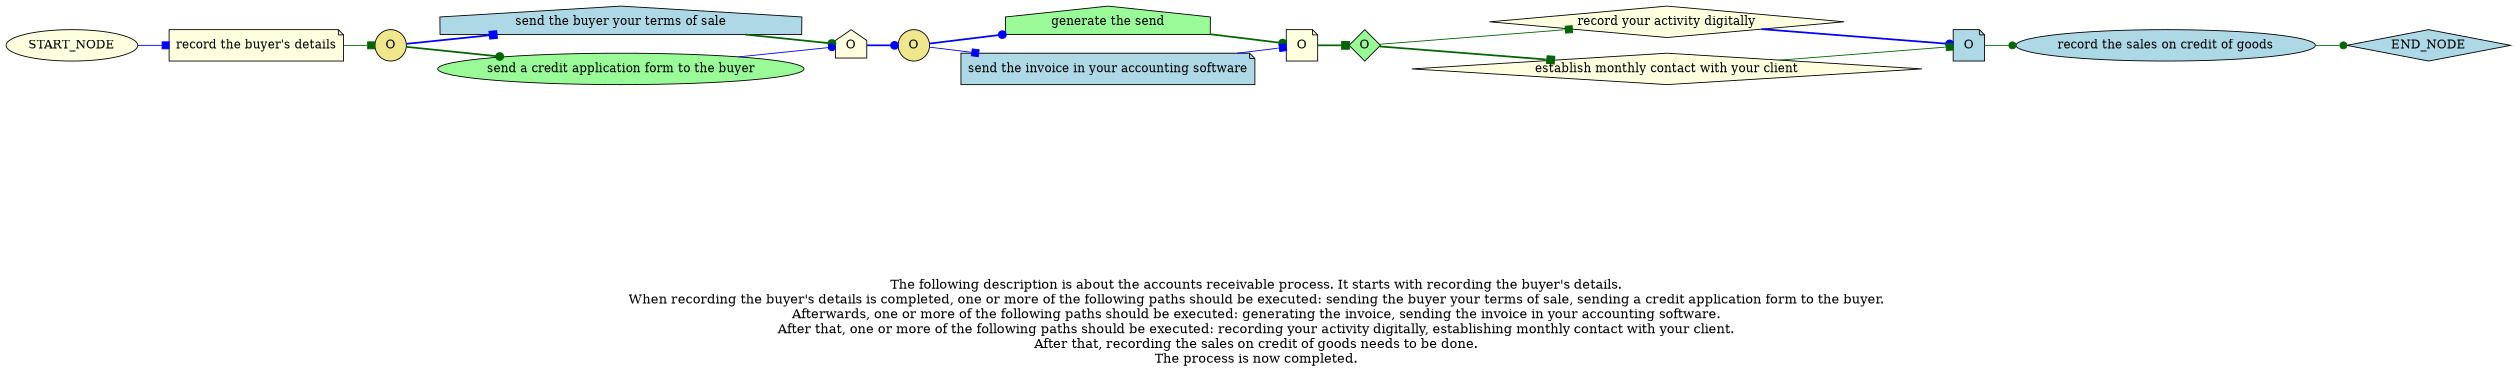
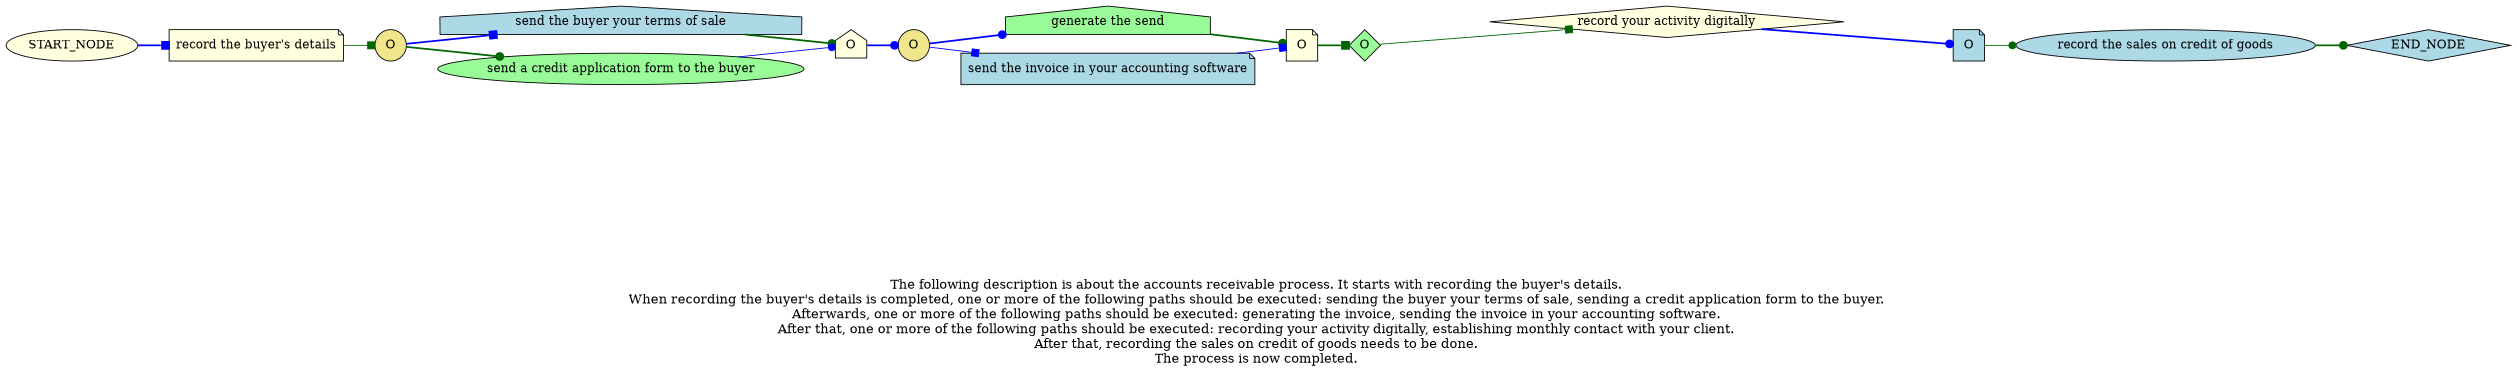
(149, 45) -> (149, 45)
(2328, 45) -> (2328, 45)
(1667, 69) -> none
